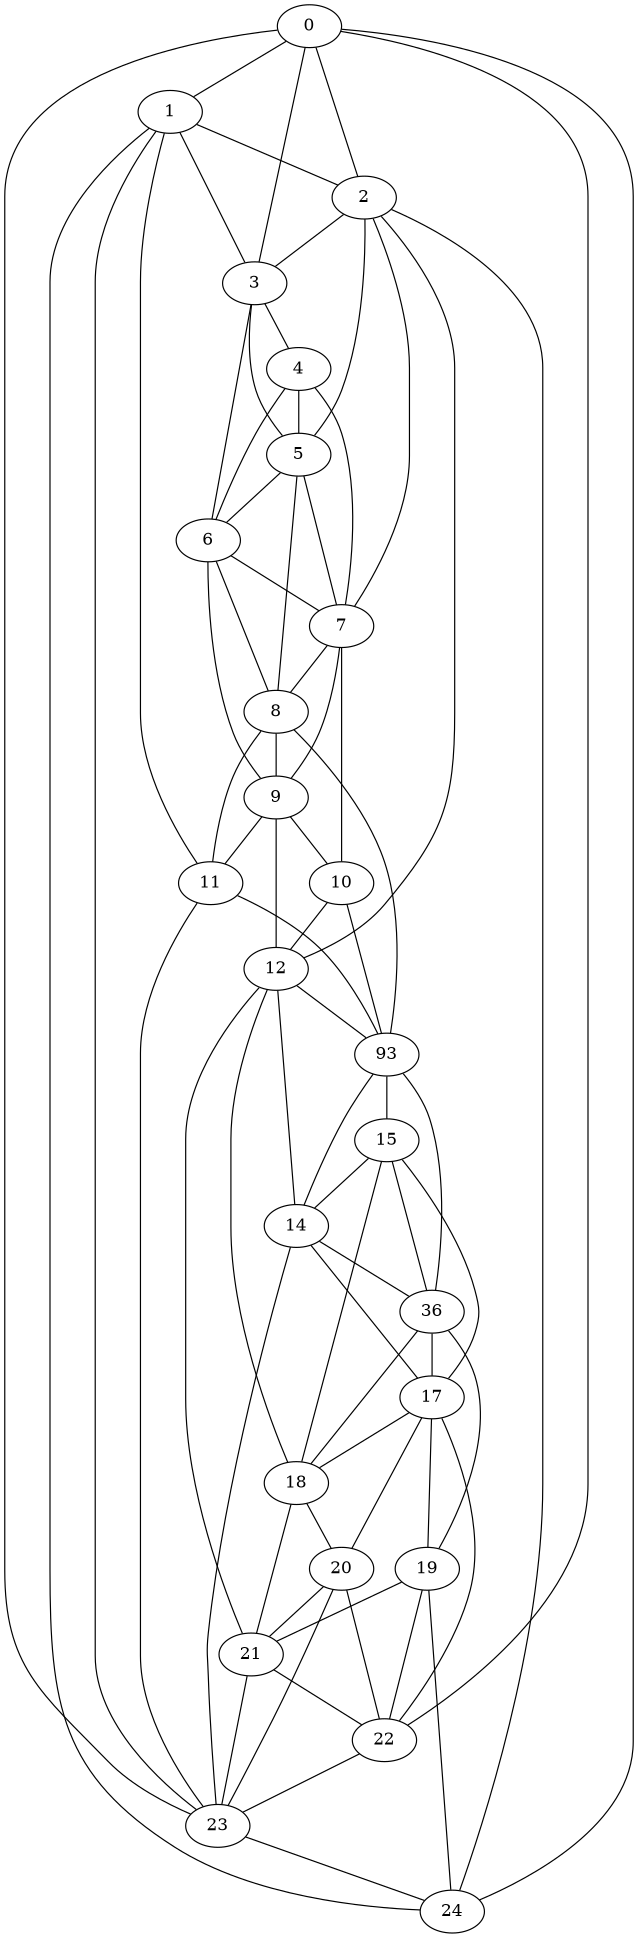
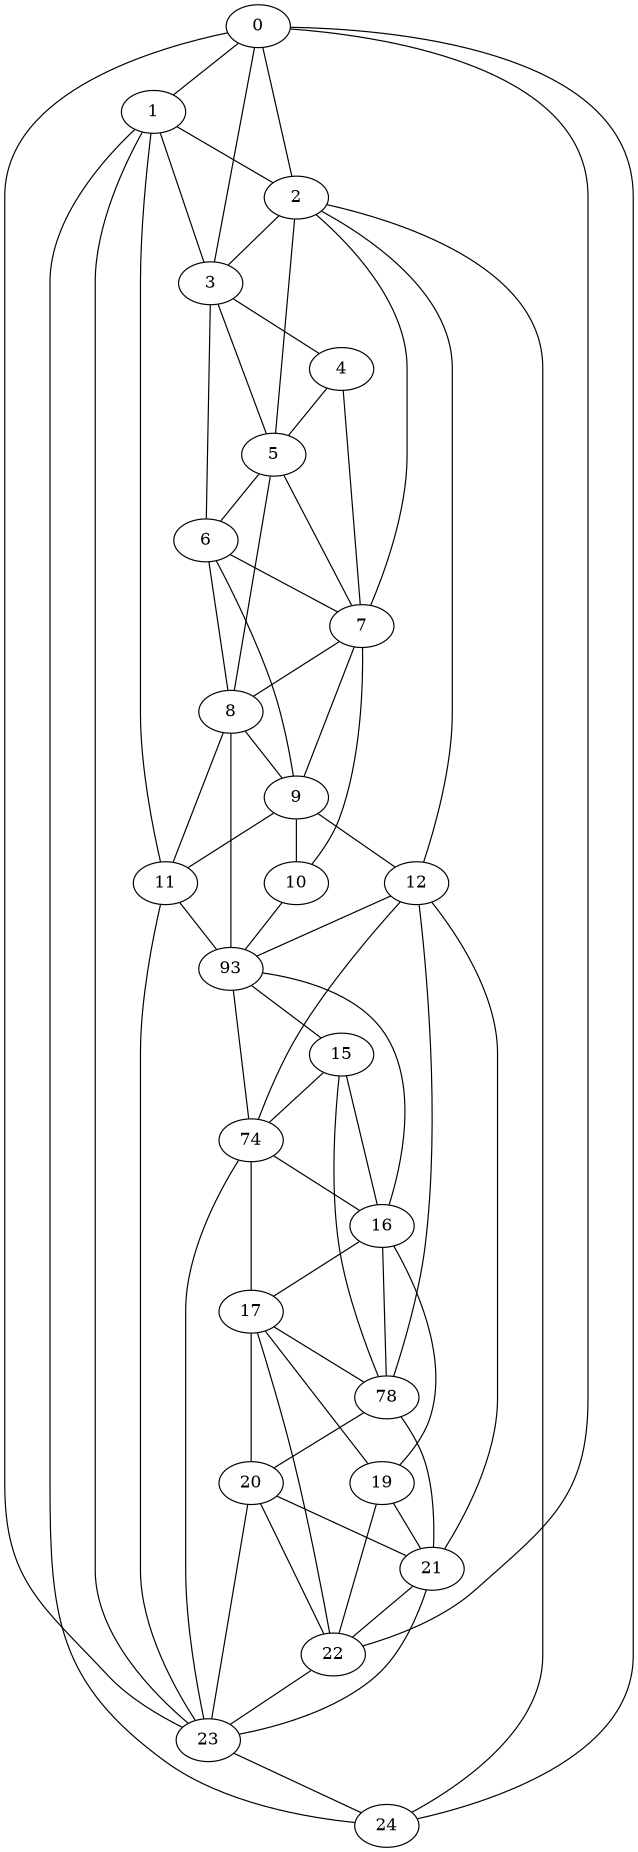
(246, 452) -> none
(309, 926) -> none
(296, 1226) -> (251, 1140)
(466, 1265) -> none
(432, 1312) -> (382, 1226)
(296, 1483) -> (387, 1397)
(440, 1740) -> none
